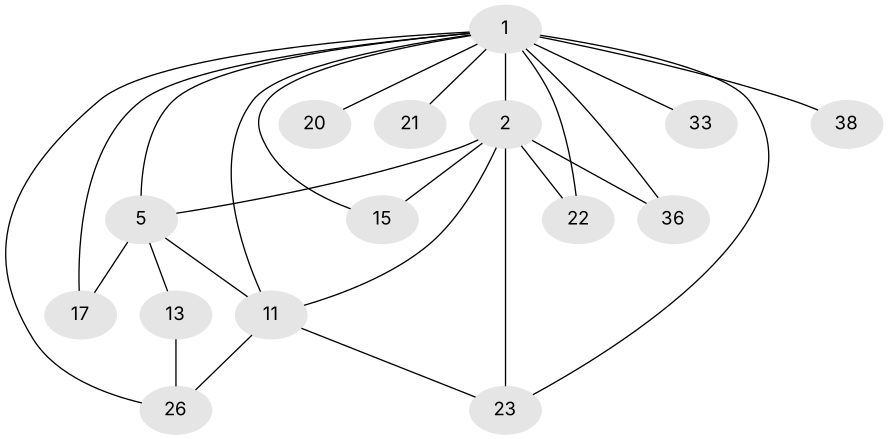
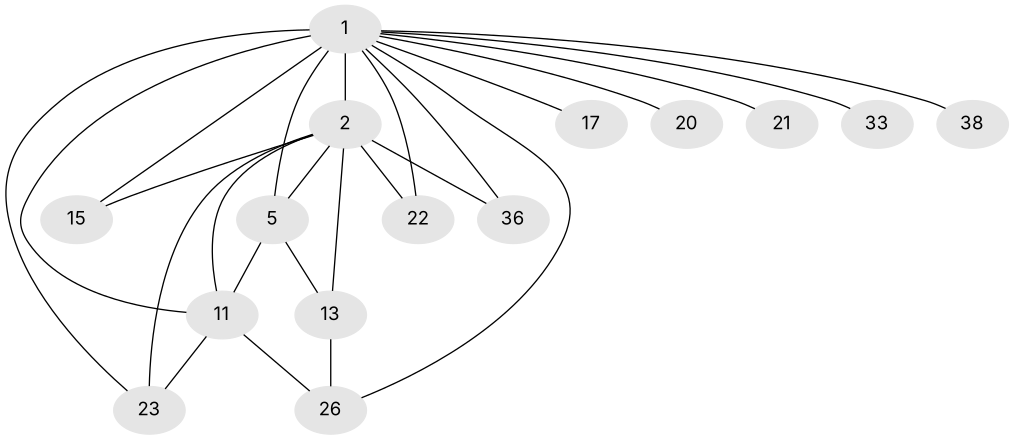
none -> (338, 220)
(111, 267) -> none
